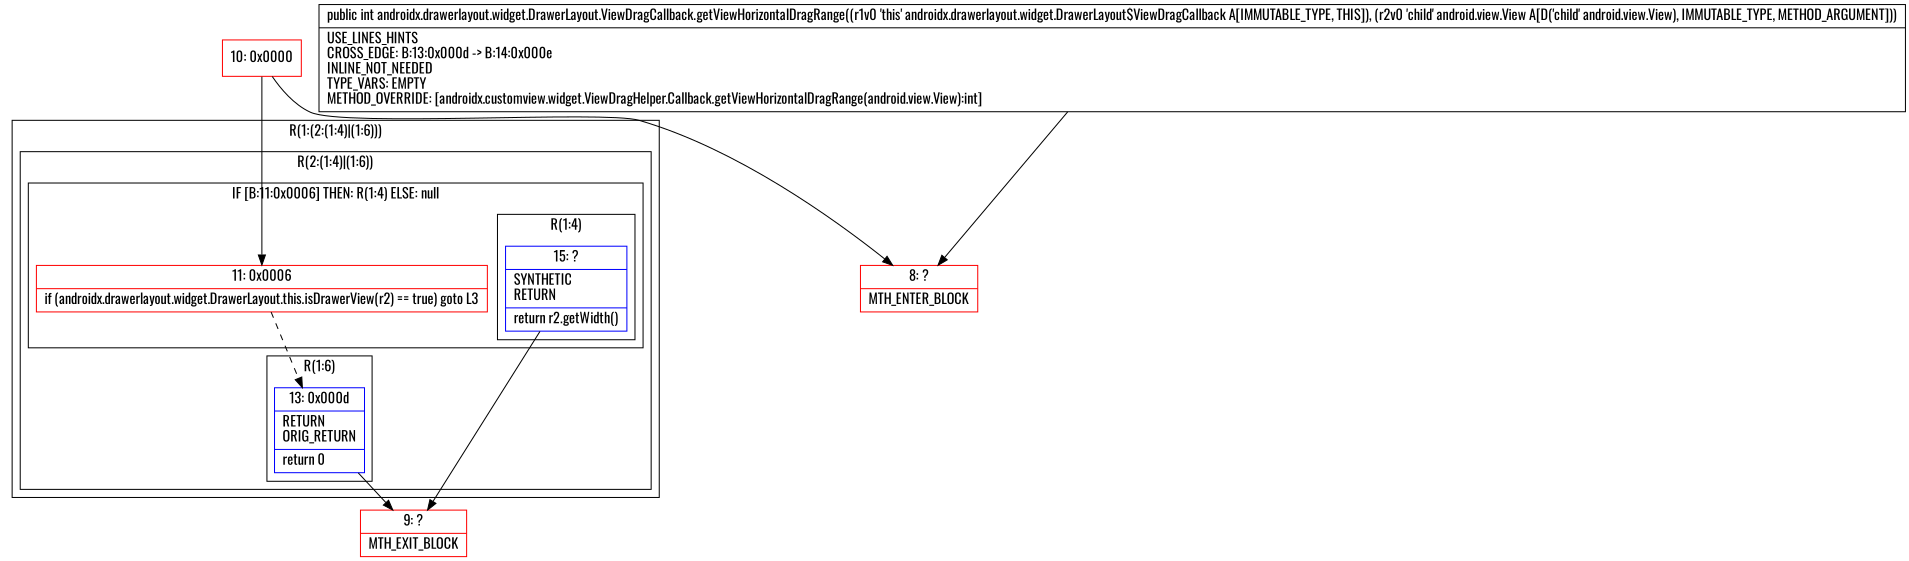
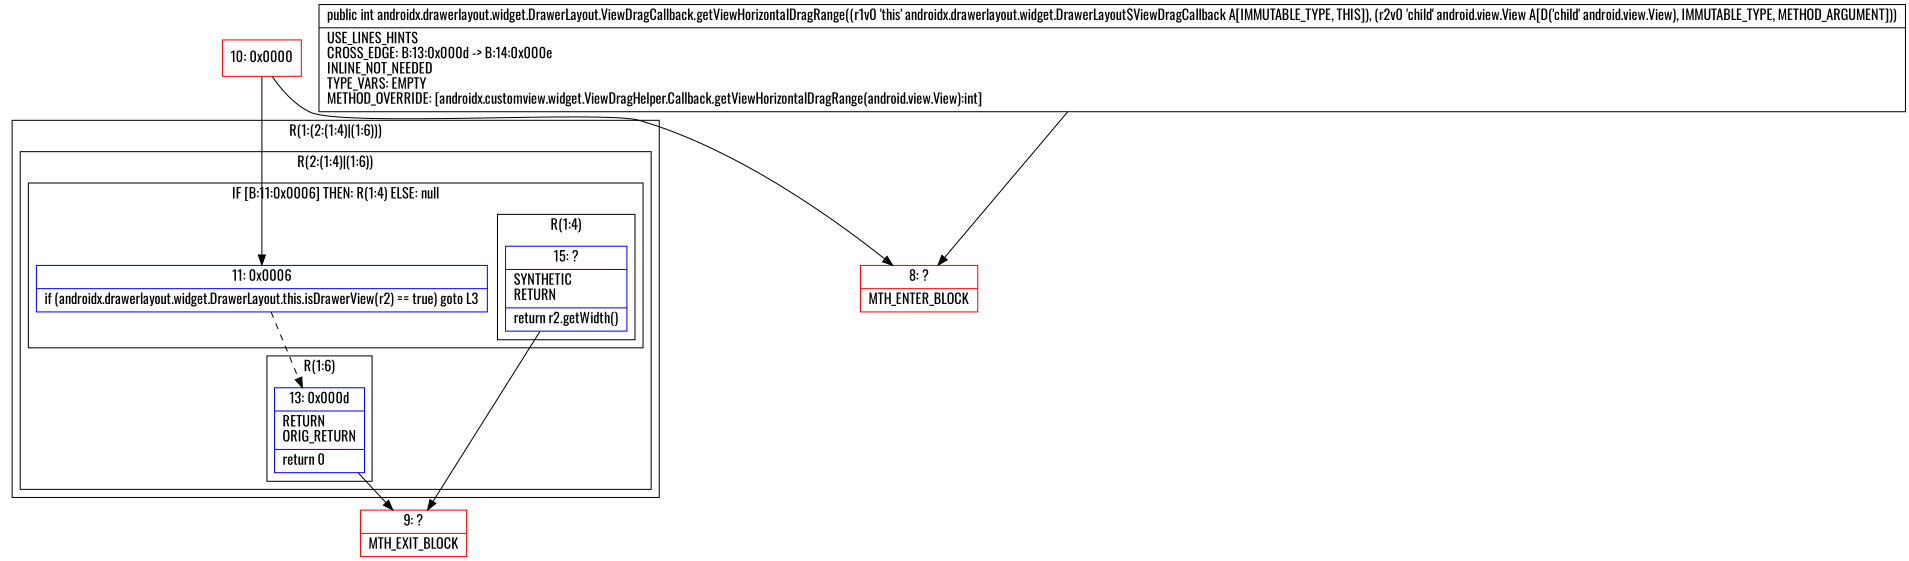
(262, 289) -> (262, 289)
